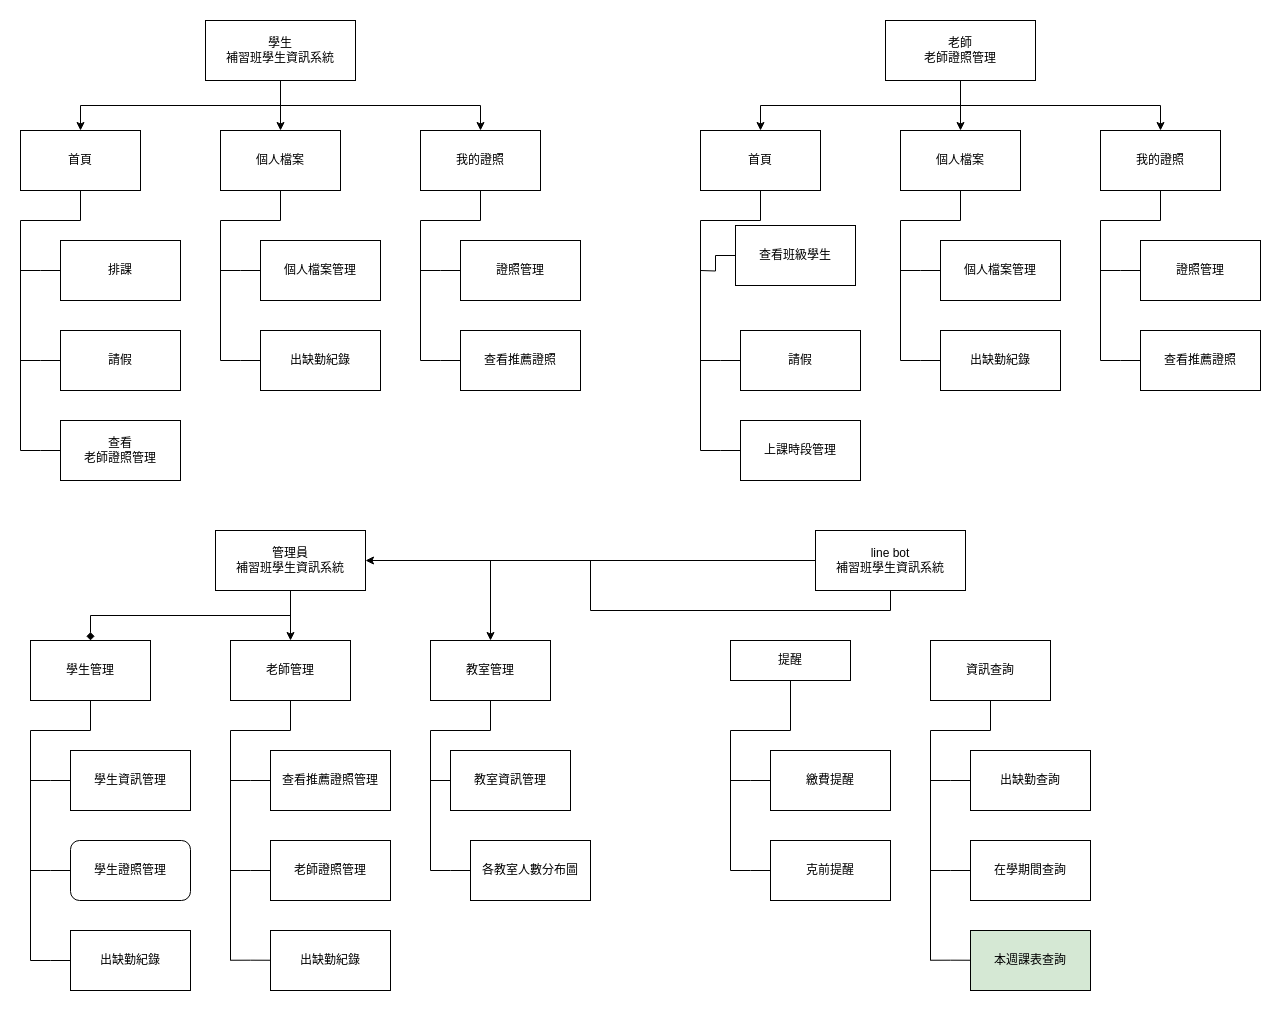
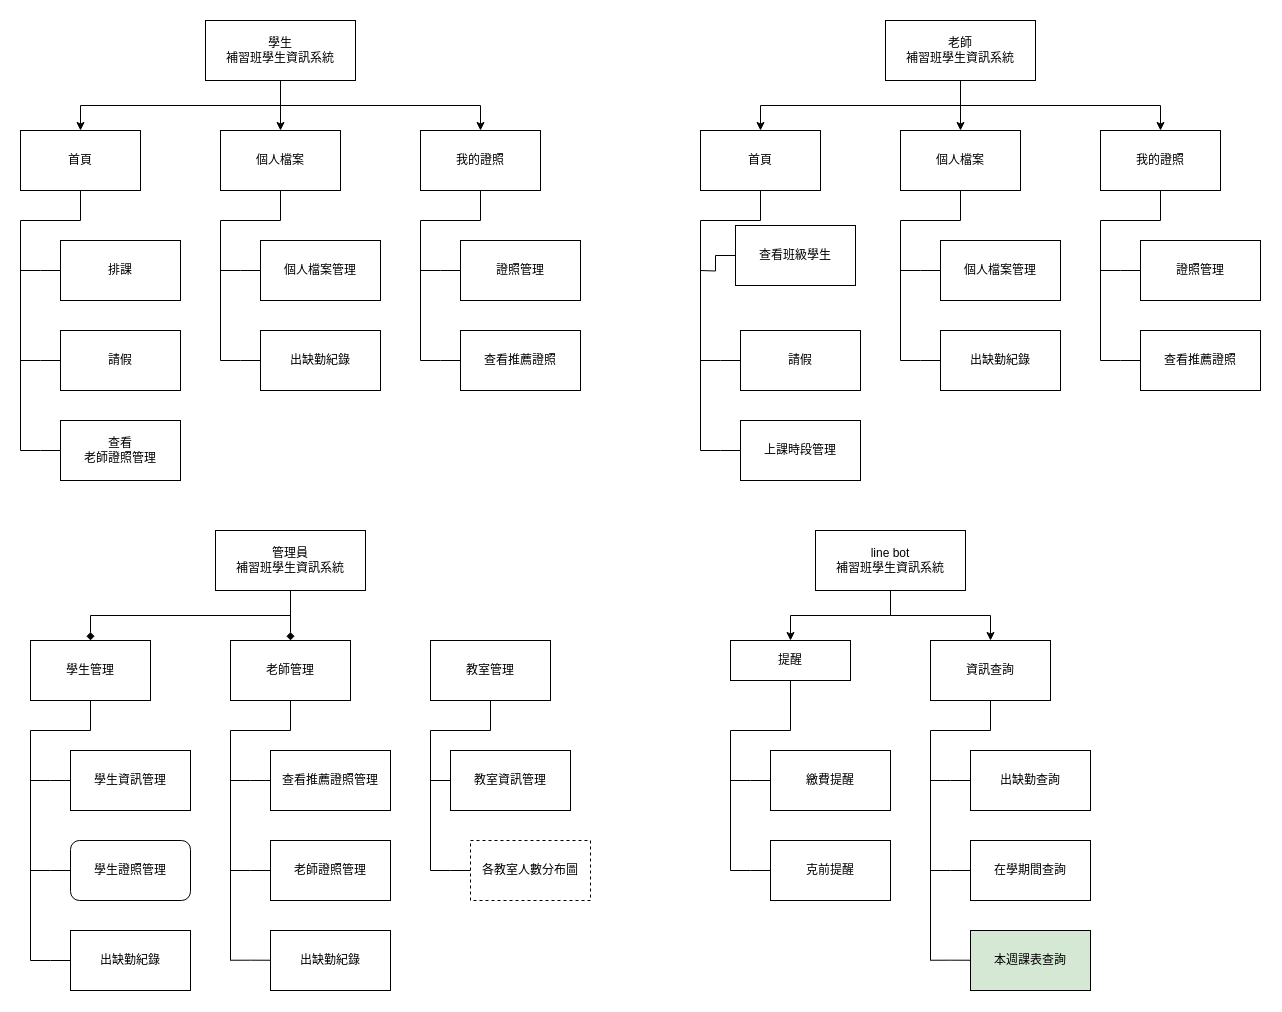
(961, 51) -> (961, 51)
(704, 561) -> (950, 616)
(716, 611) -> (831, 616)
(291, 632) -> (291, 632)
(531, 871) -> (531, 871)
